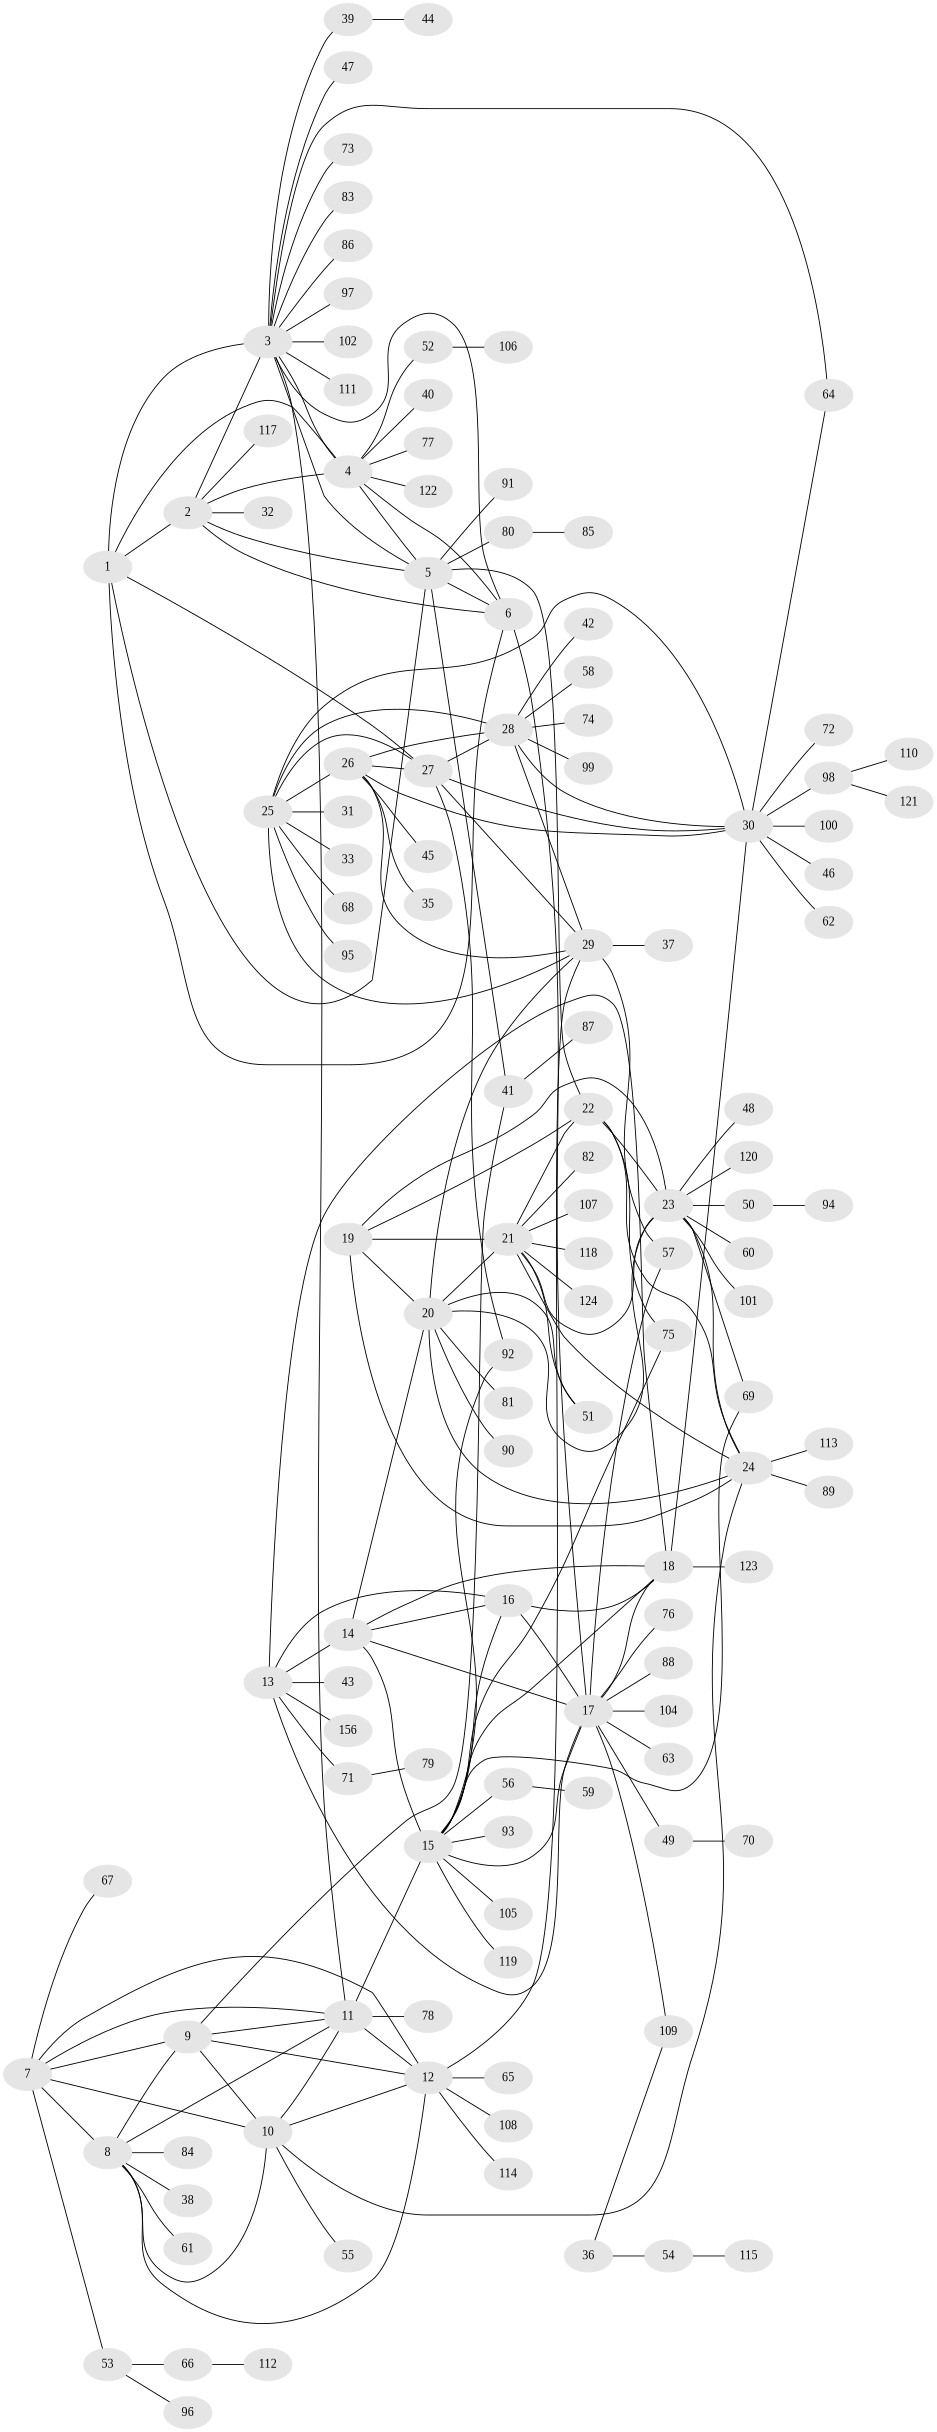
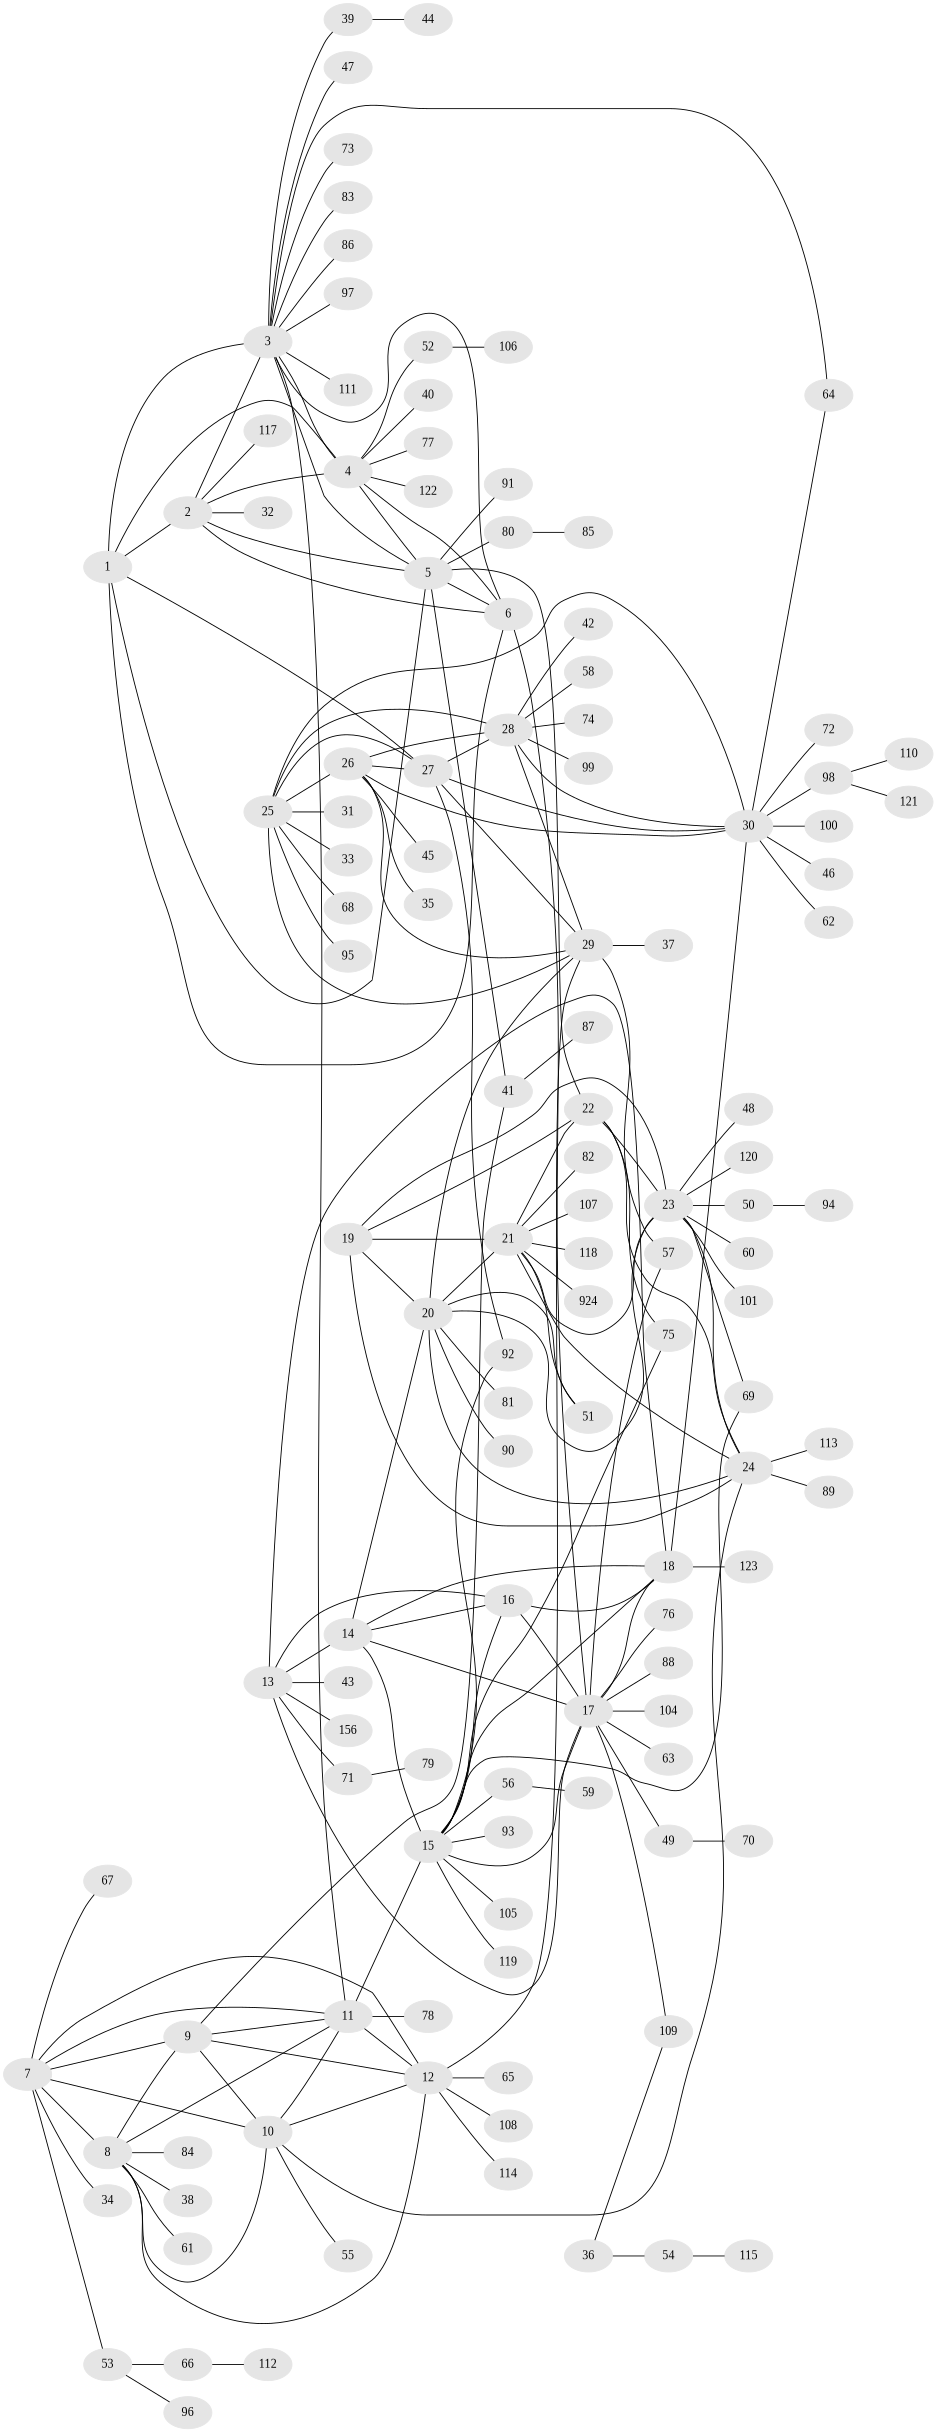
(348, 342) -> none
(588, 1302) -> (588, 1302)
none -> (108, 2201)
